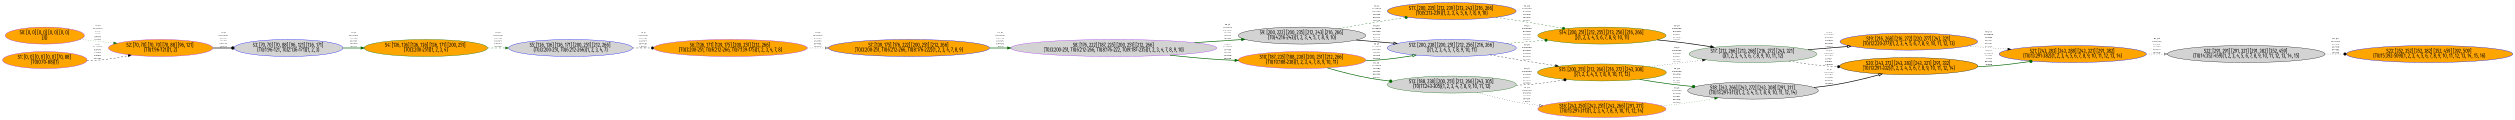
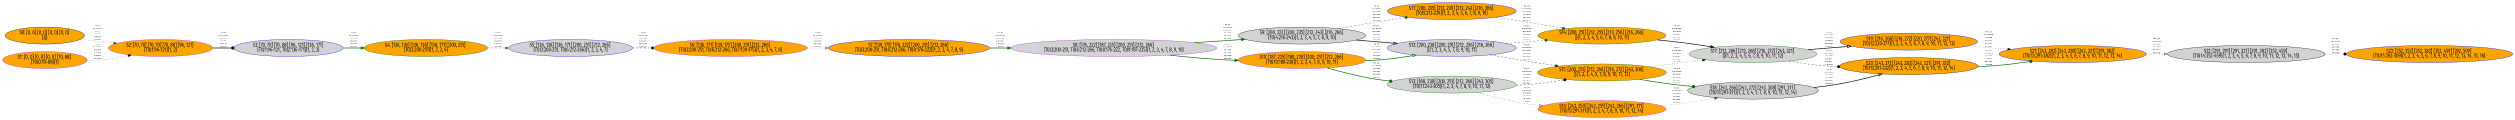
(45, 36) -> (45, 36)
(108, 59) -> (108, 59)
